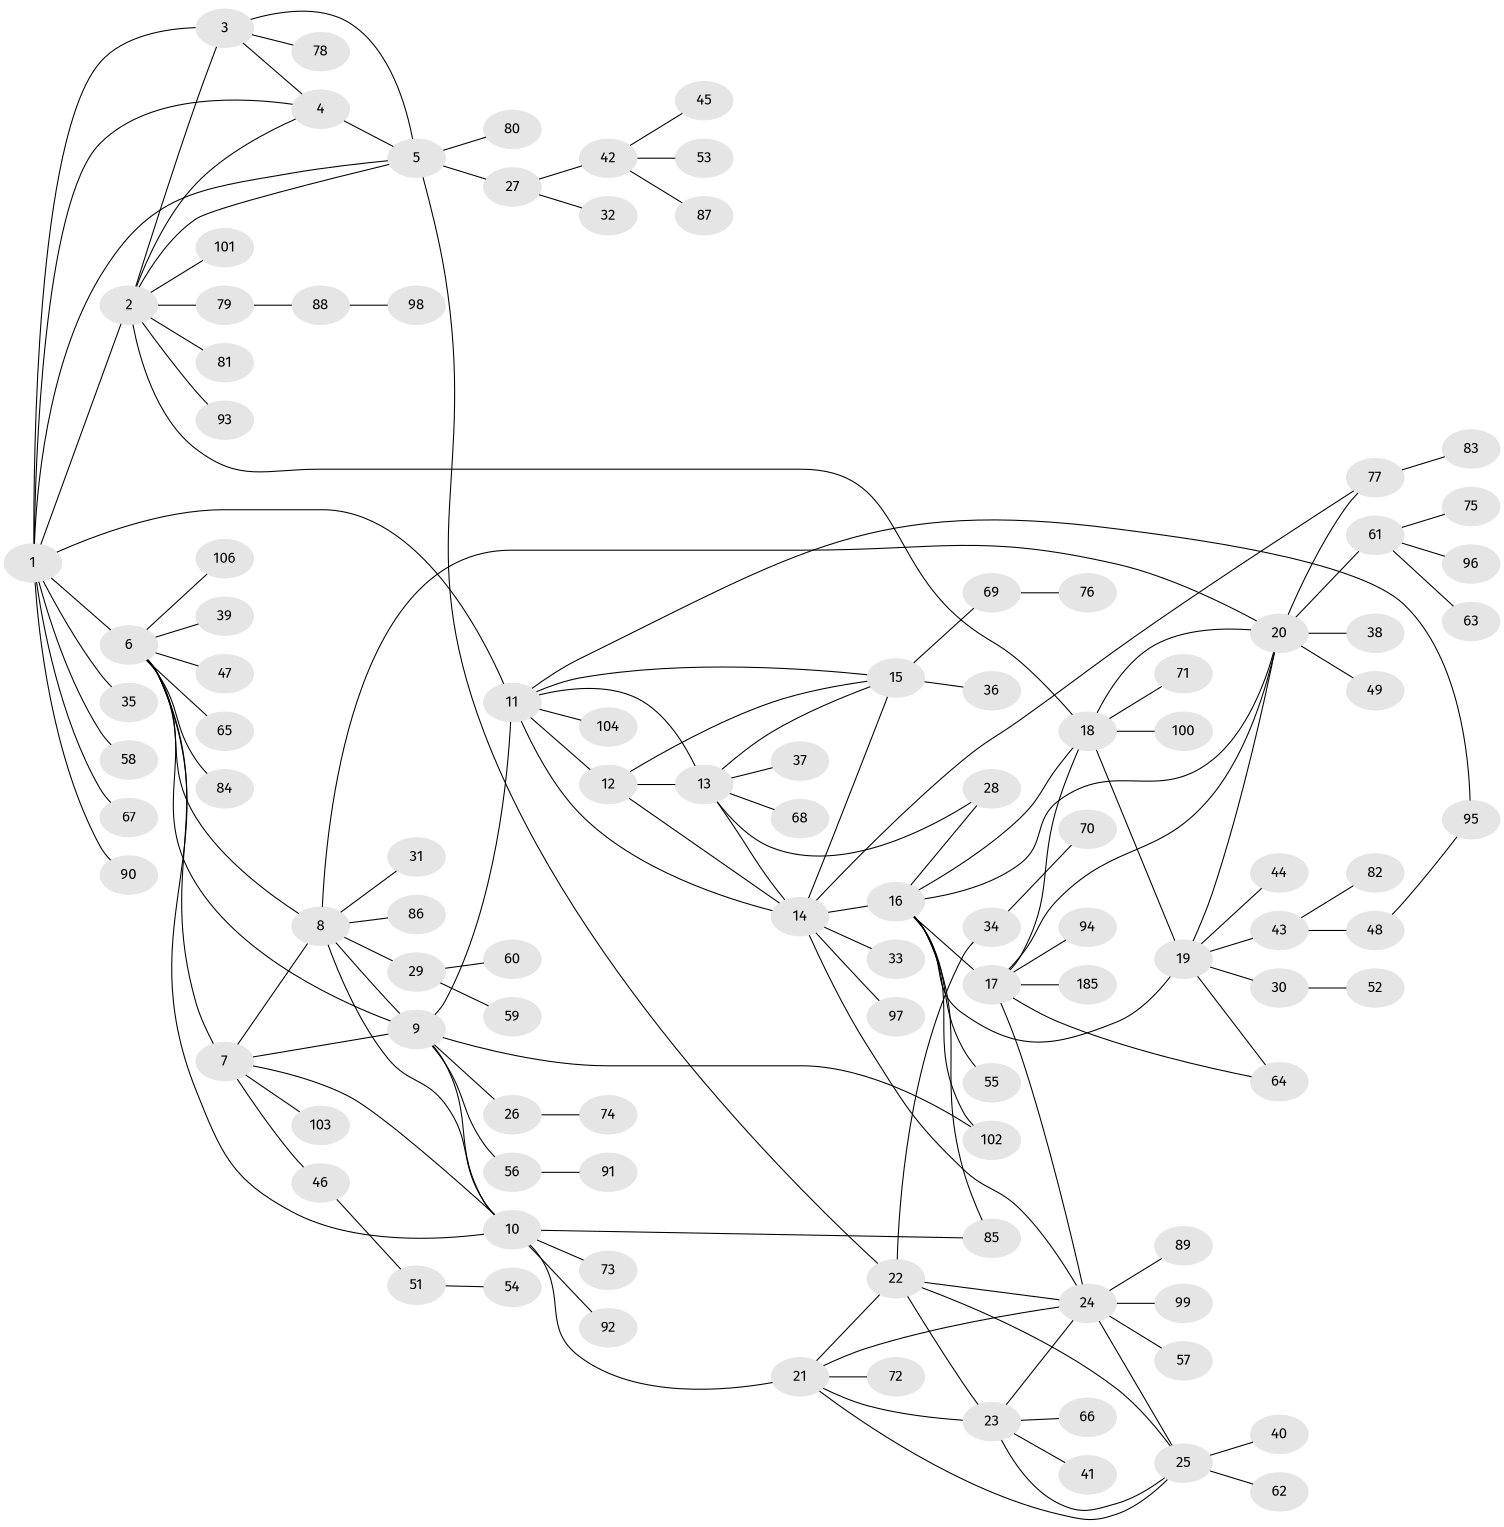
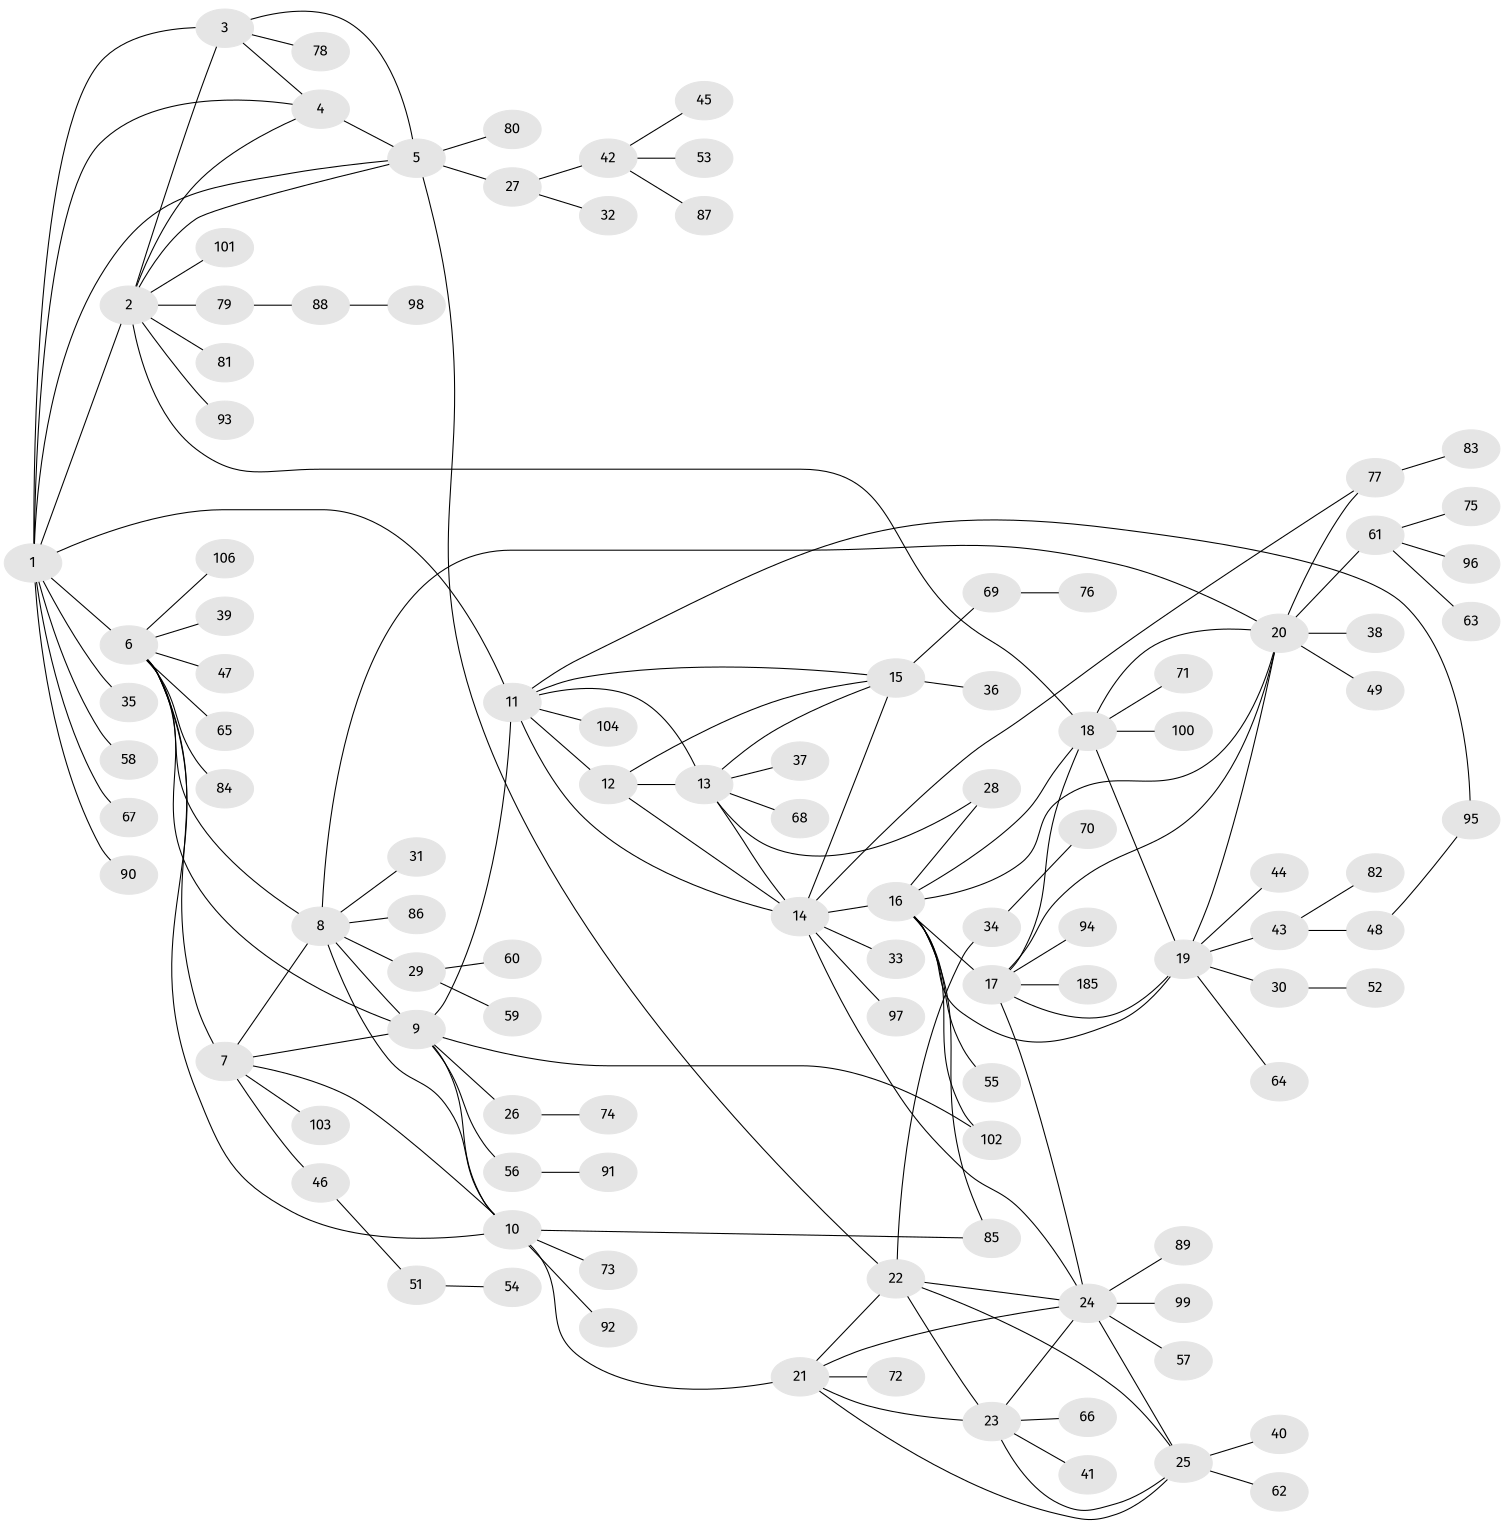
(1129, 1046) -> (1096, 1017)
